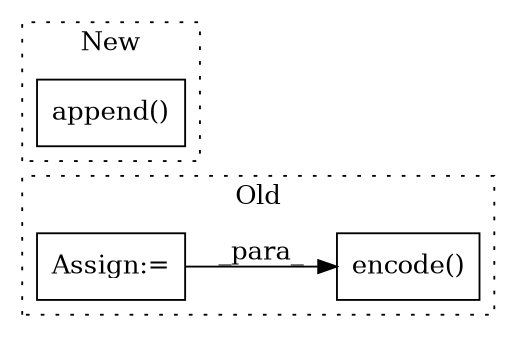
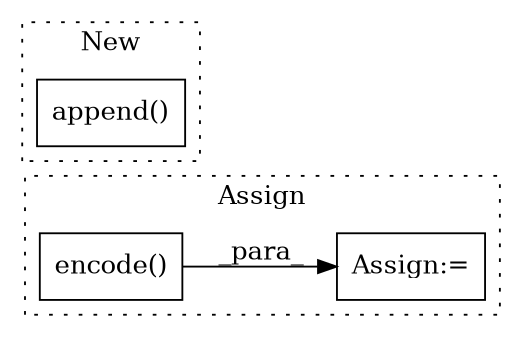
(258, 197) -> (262, 197)
(252, 267) -> (250, 267)
